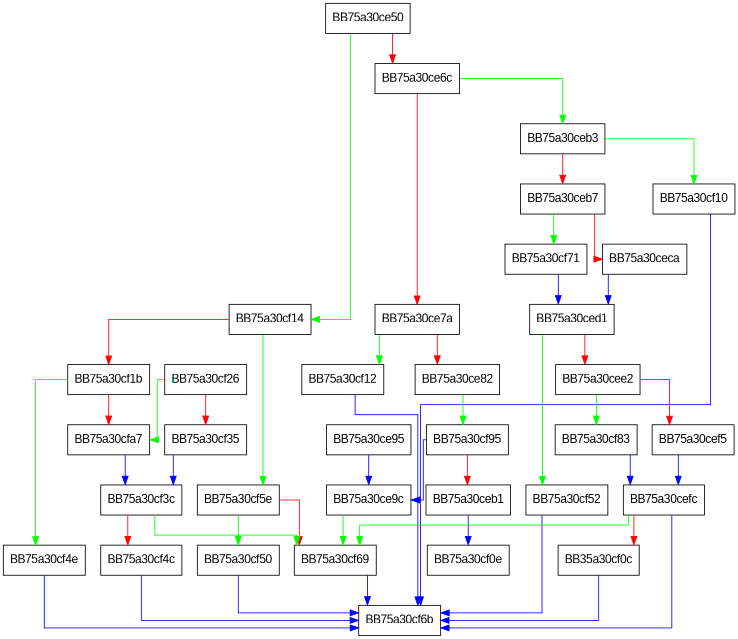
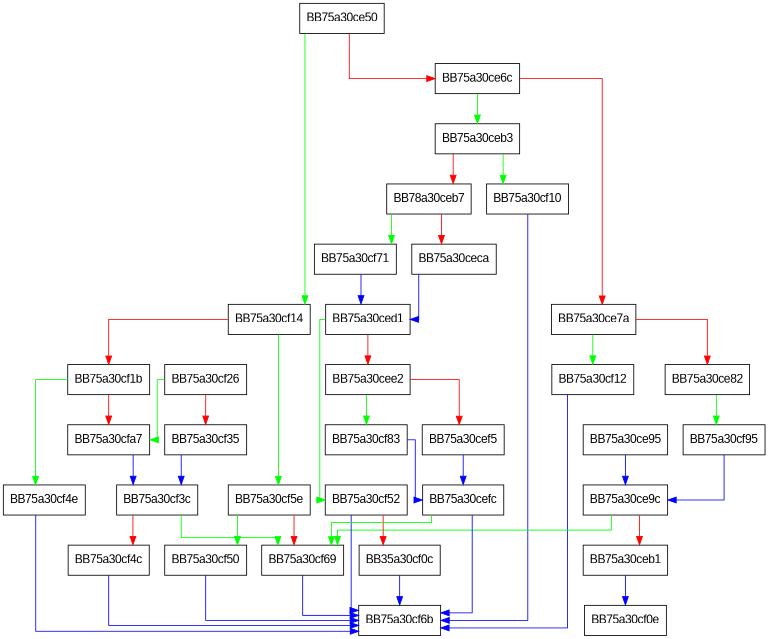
(563, 199) -> (429, 199)
(467, 466) -> (639, 526)
(634, 526) -> (383, 526)
